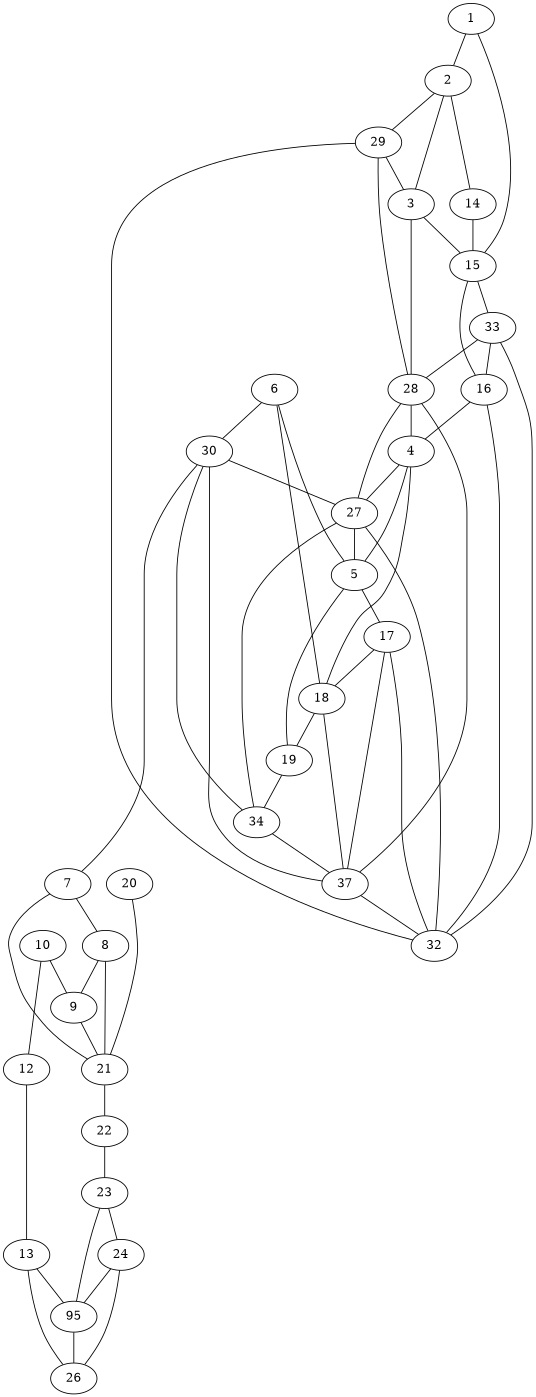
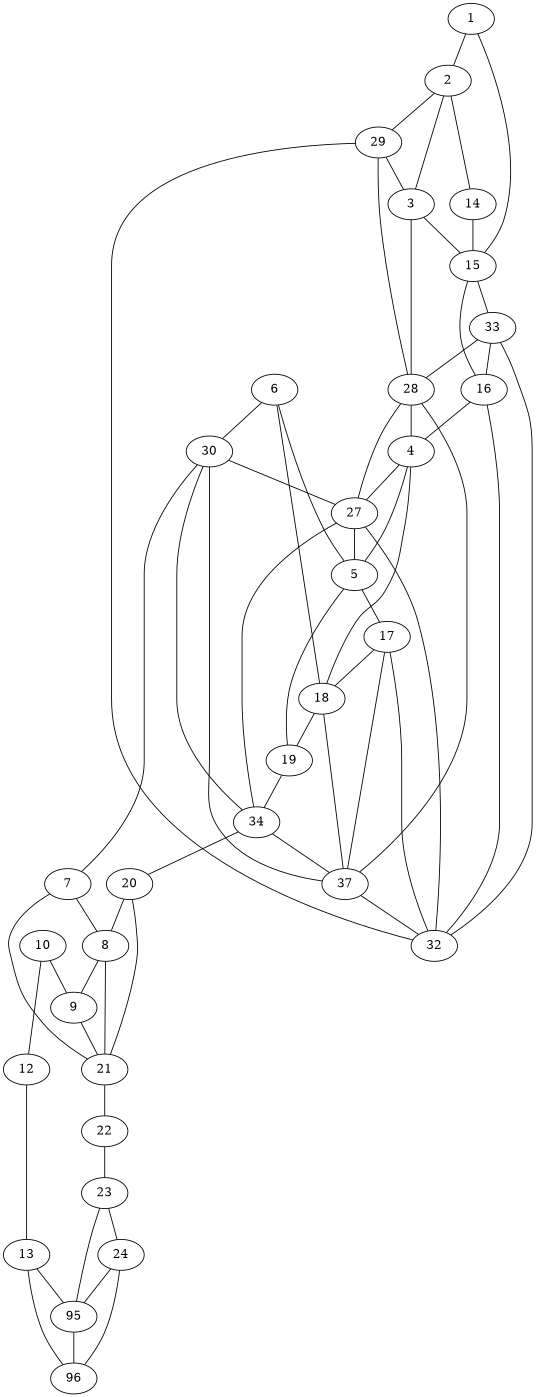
none -> (193, 853)
none -> (118, 915)
(74, 1378) -> (74, 1378)
